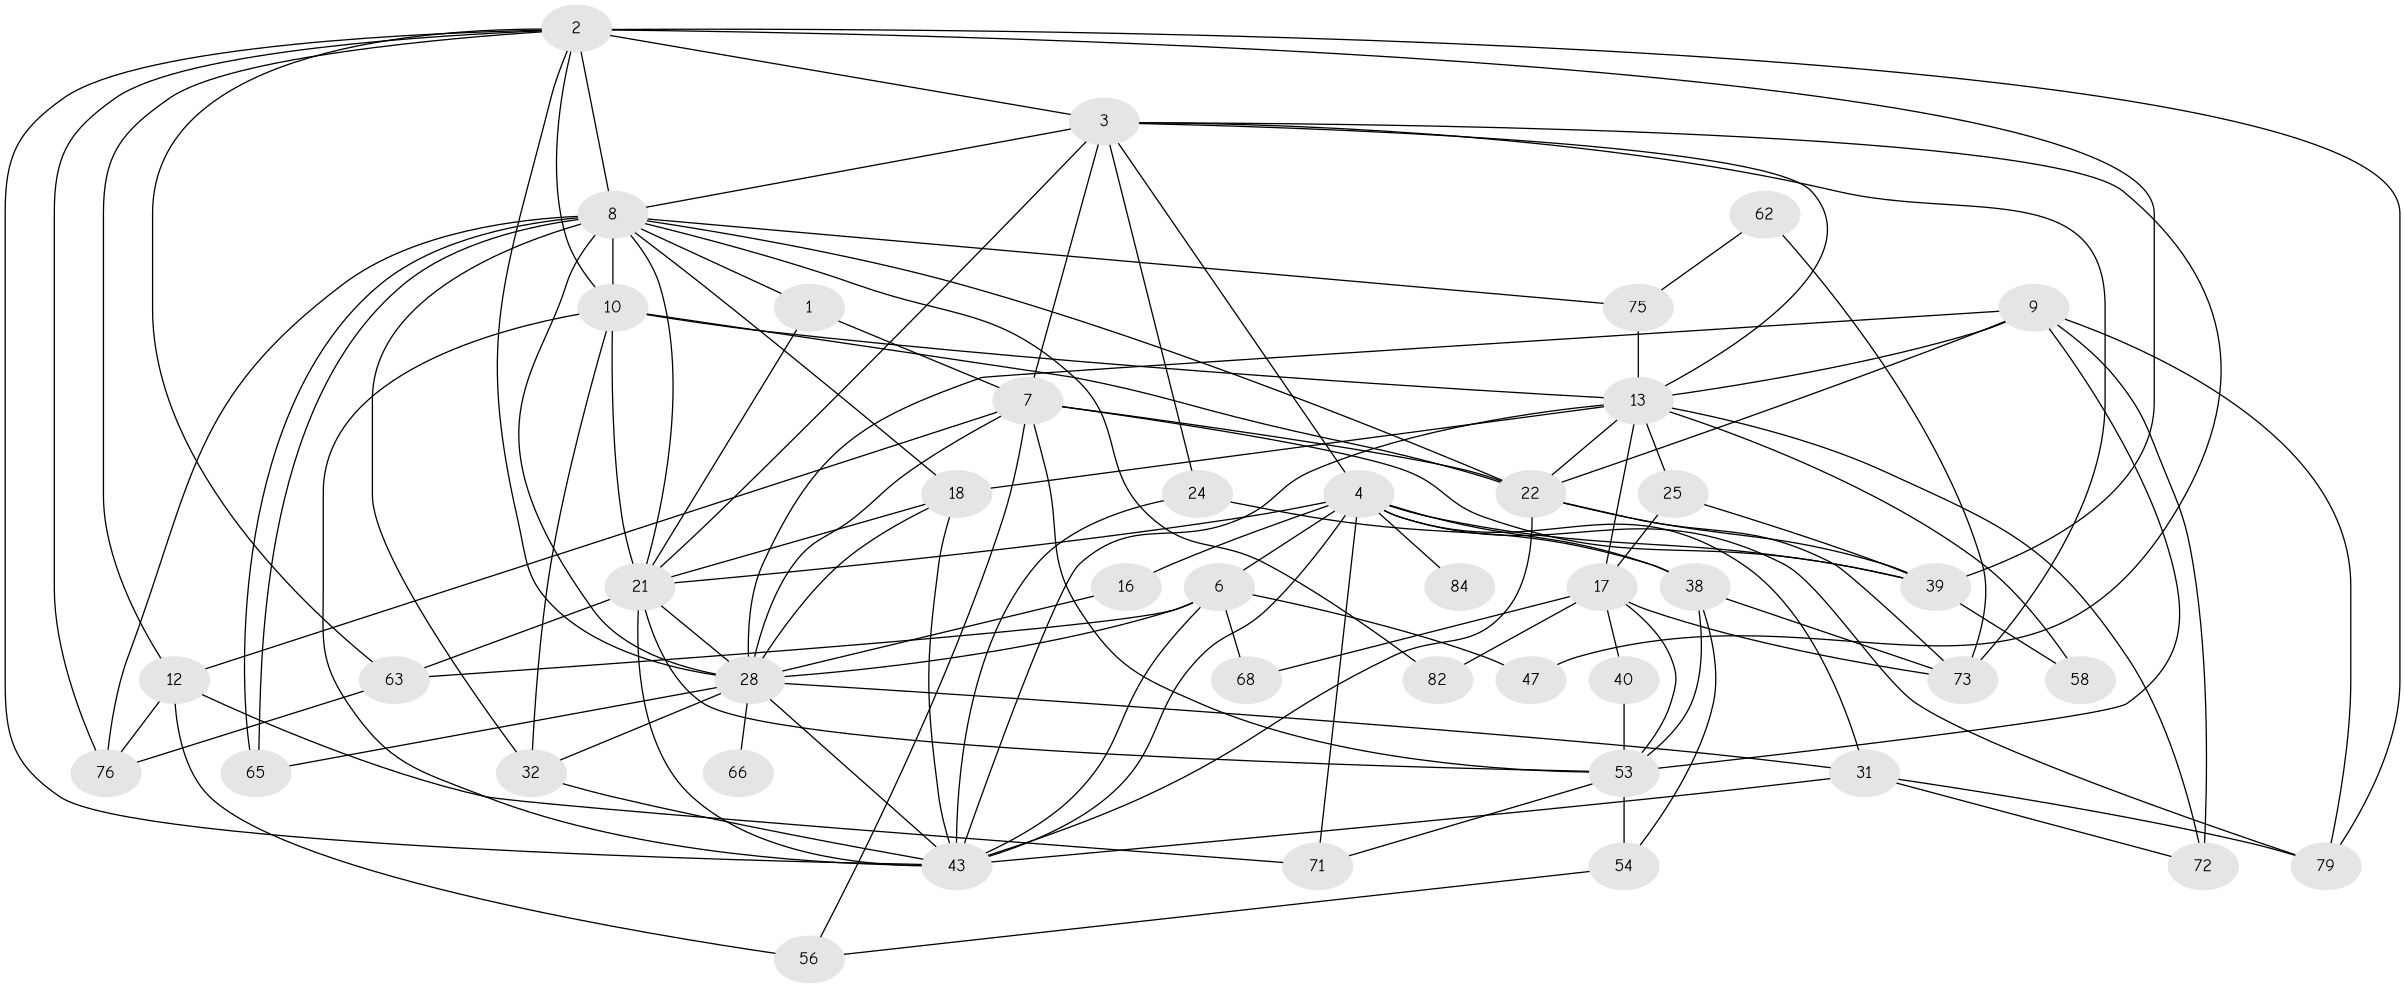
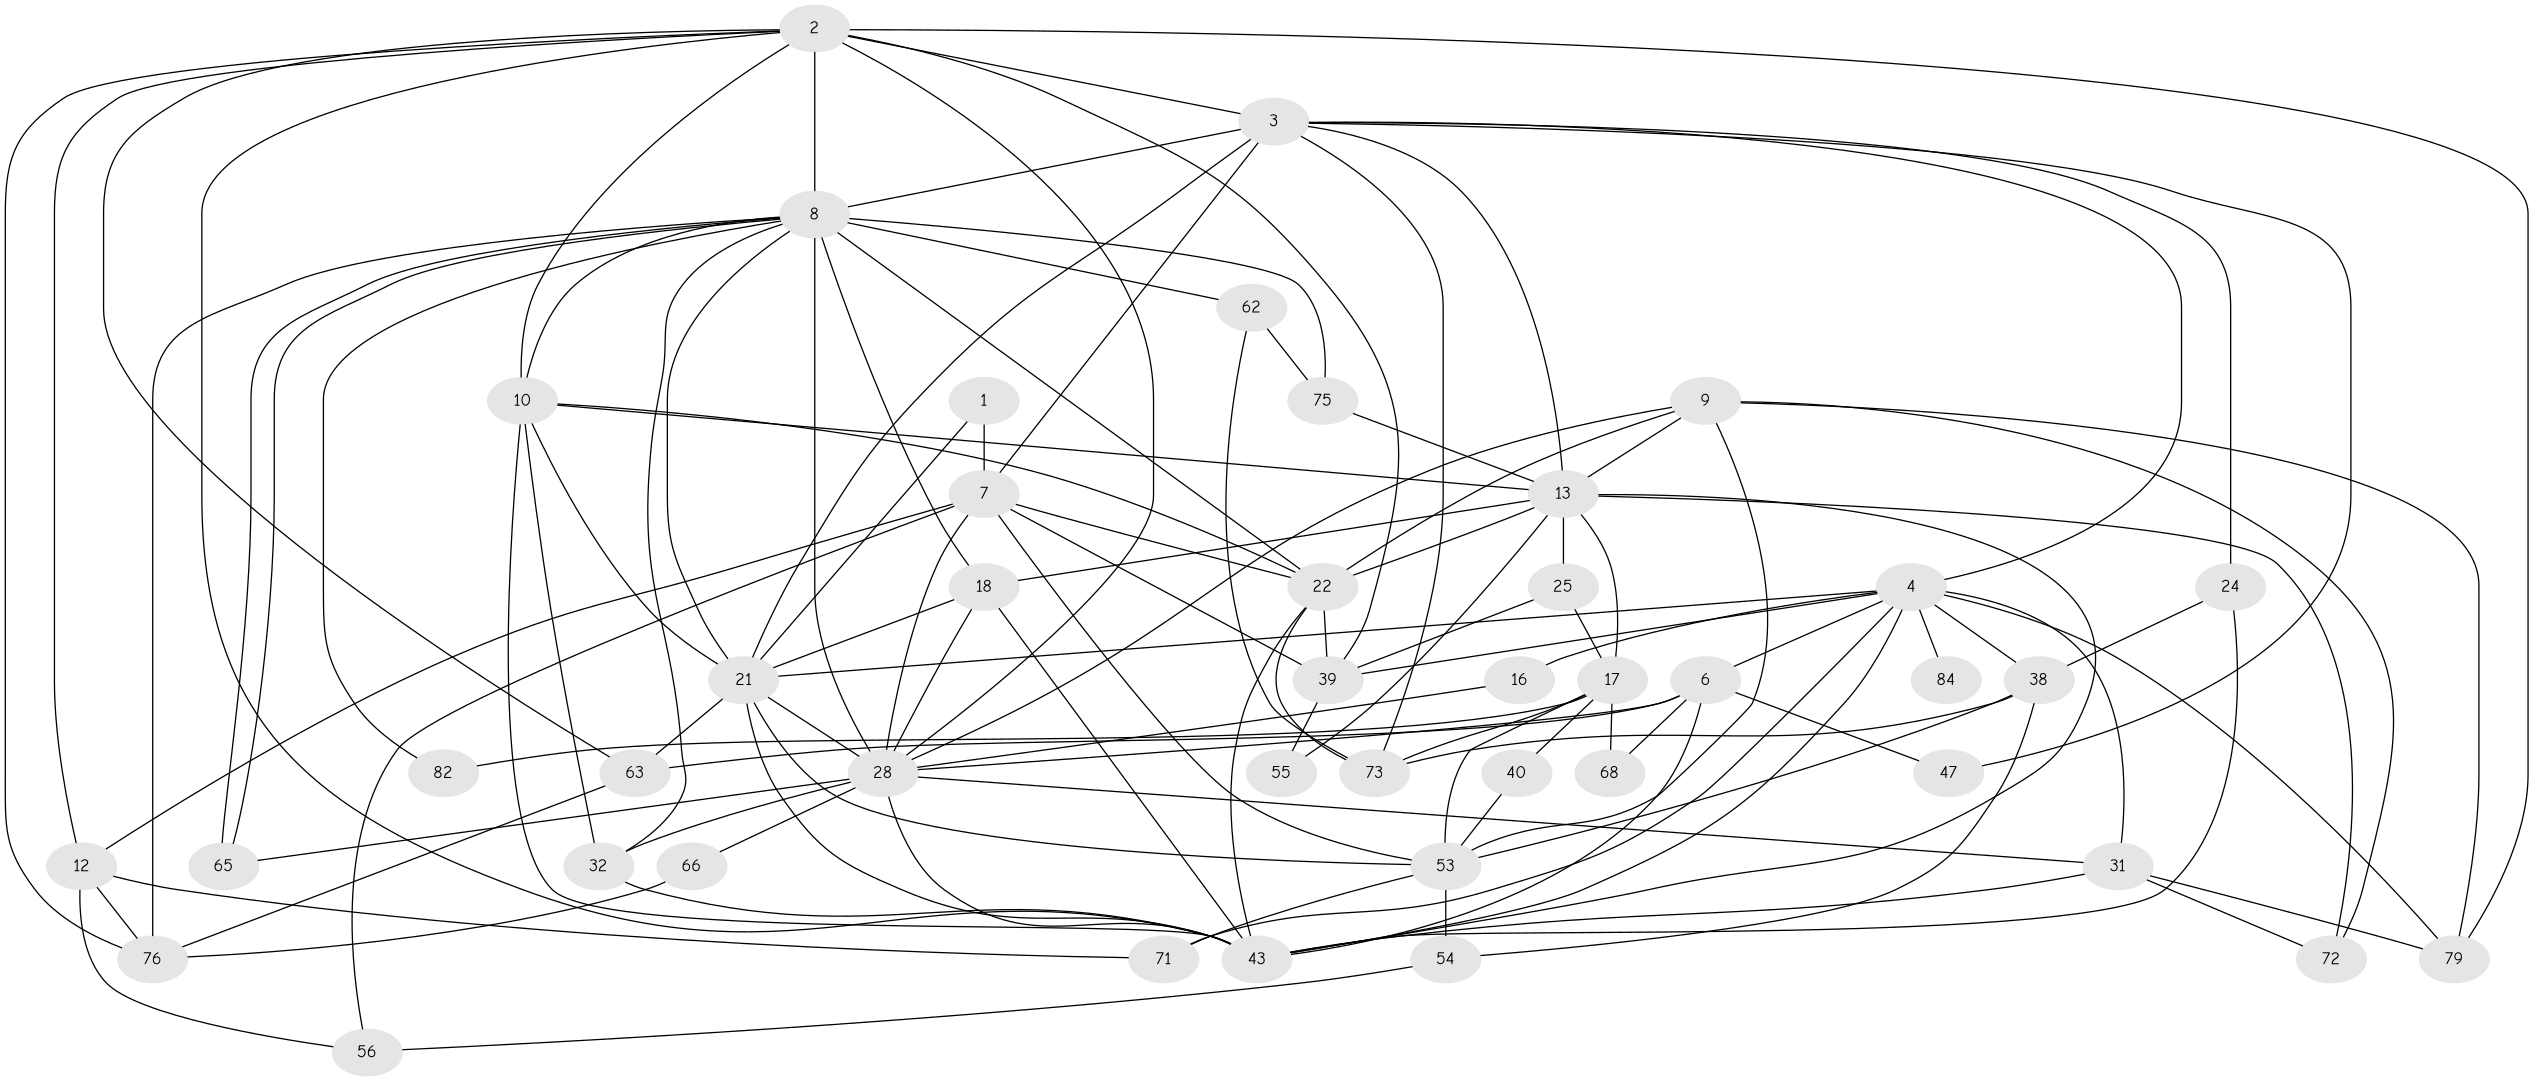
(711, 261) -> (1033, 261)
(2081, 680) -> (1282, 773)
none -> (429, 934)
